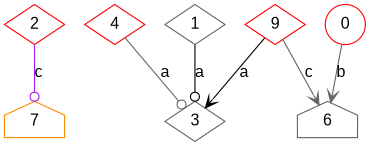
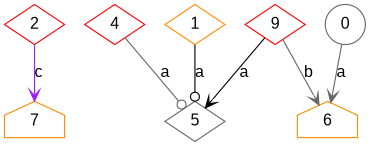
(195, 25) -> (195, 25)
(345, 25) -> (345, 25)
(35, 68) -> (35, 68)
(309, 73) -> (309, 73)
(341, 73) -> (341, 73)
(195, 121) -> (195, 121)
(327, 121) -> (327, 121)
